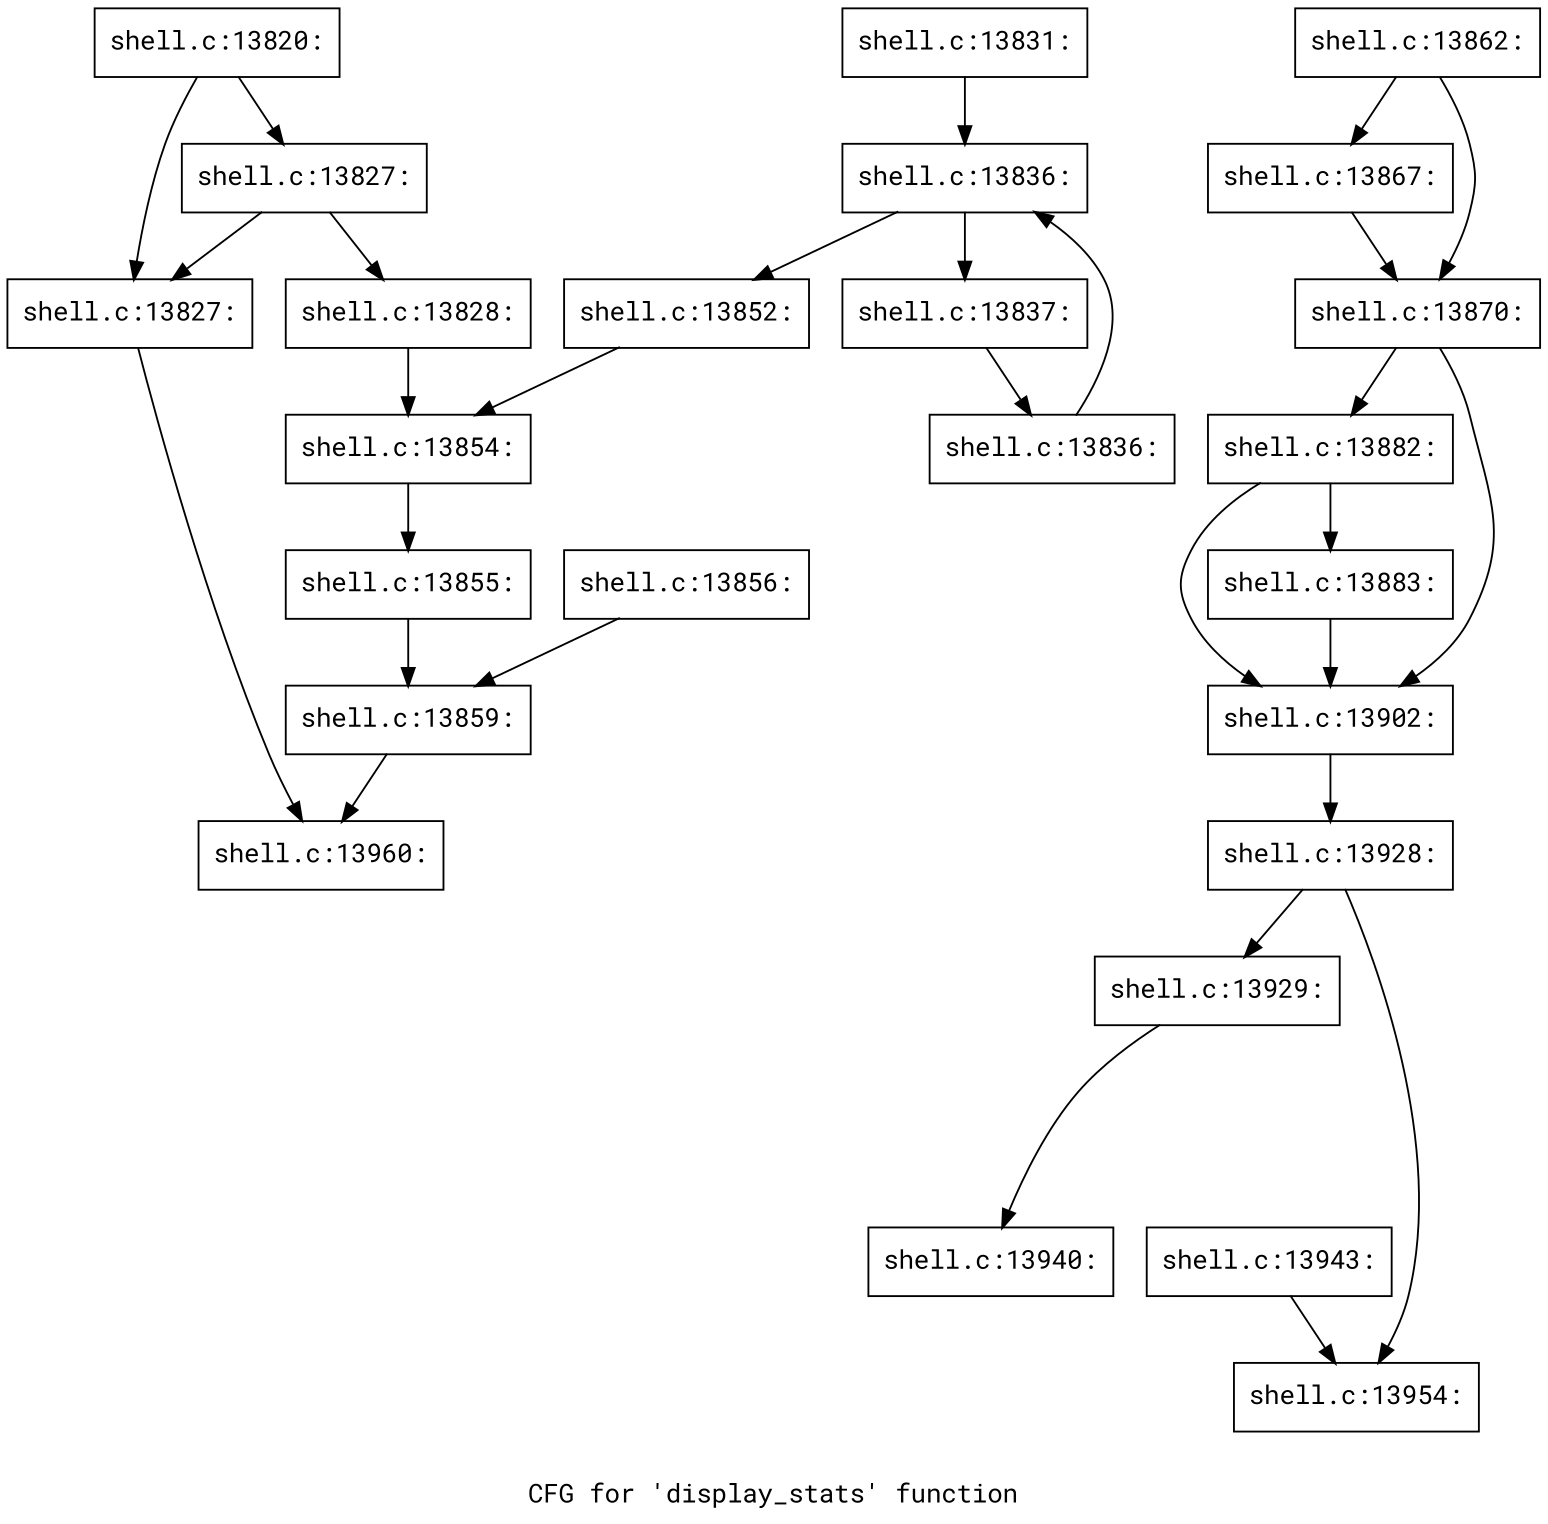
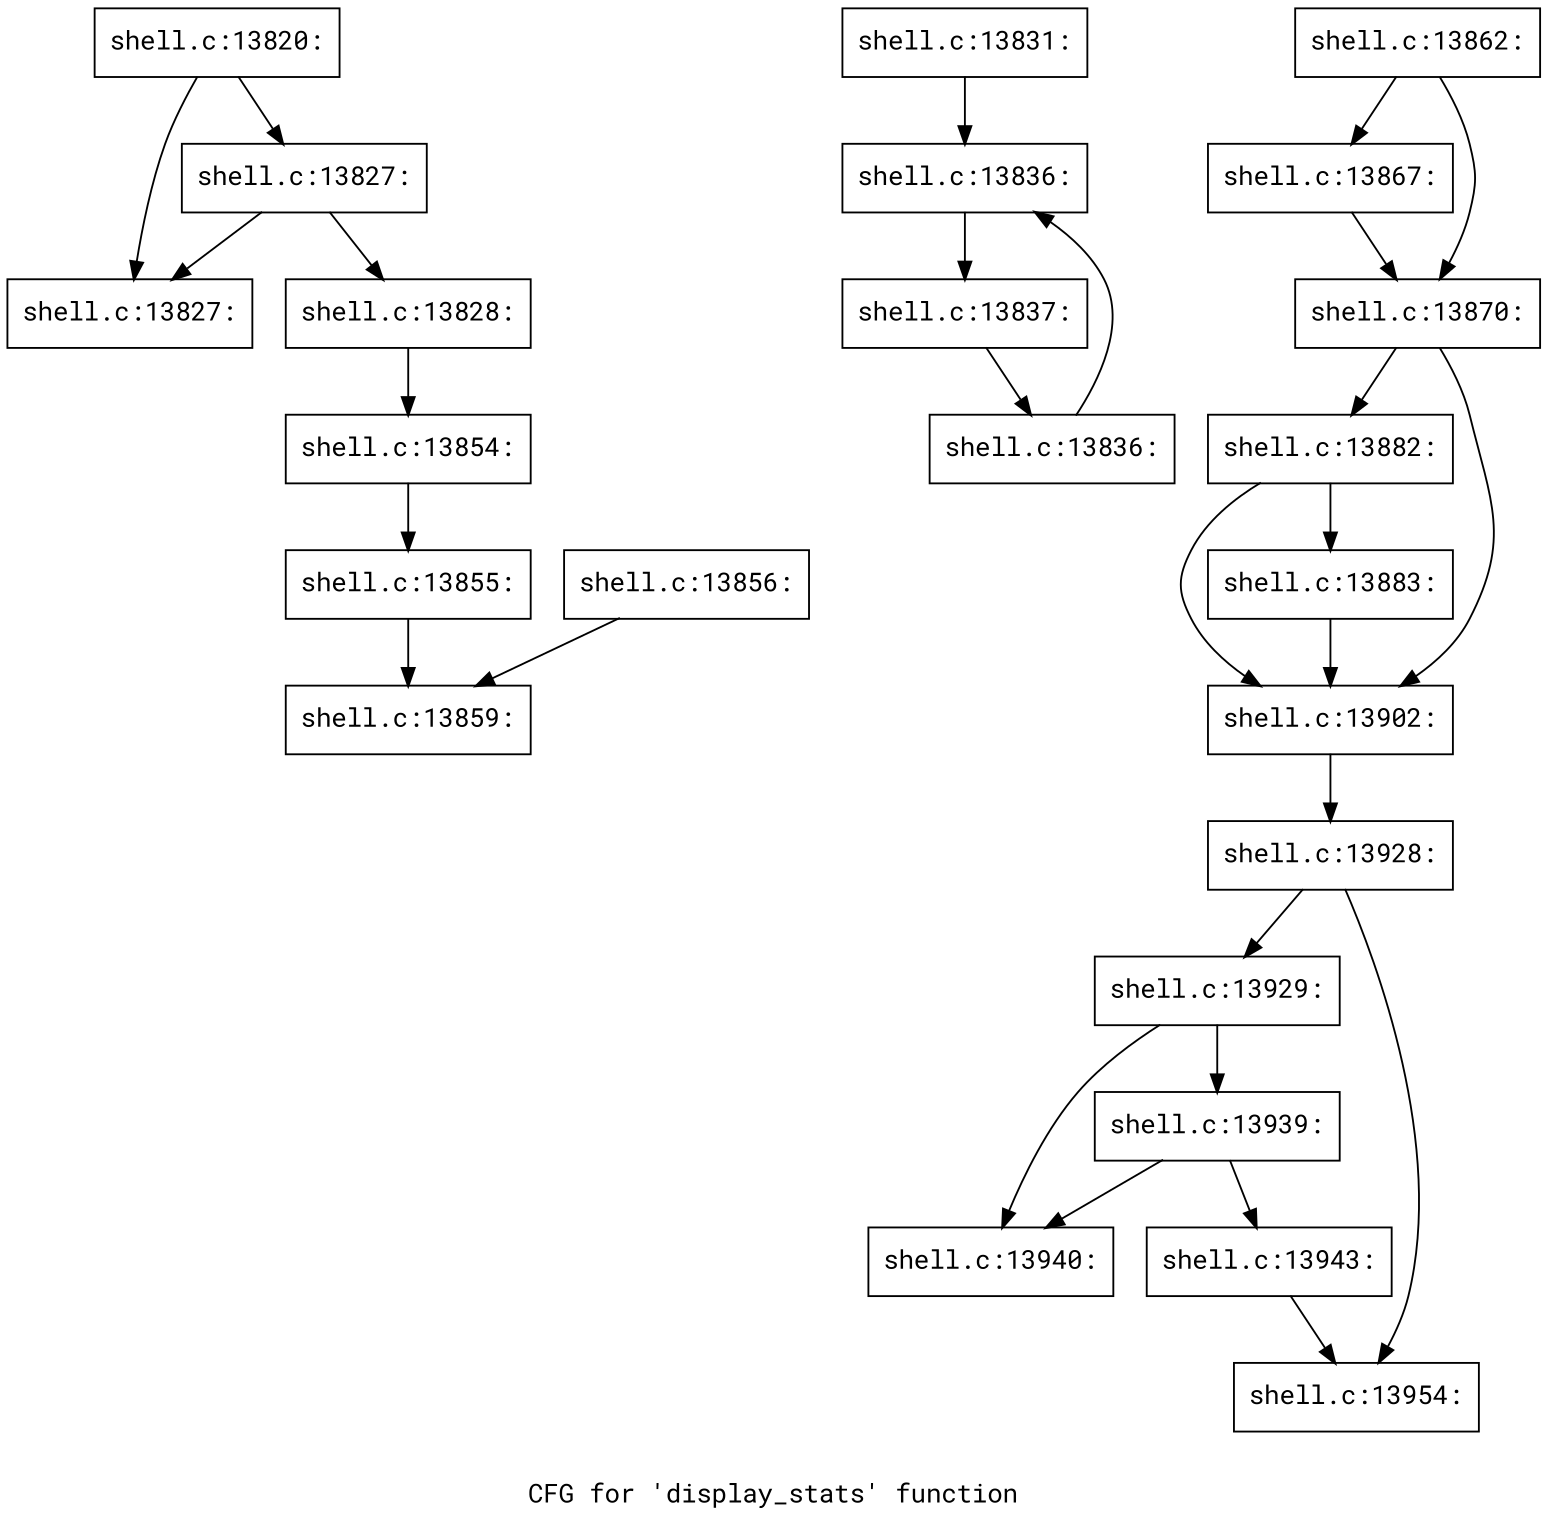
(687, 314) -> none
(321, 855) -> none
none -> (1217, 1126)
